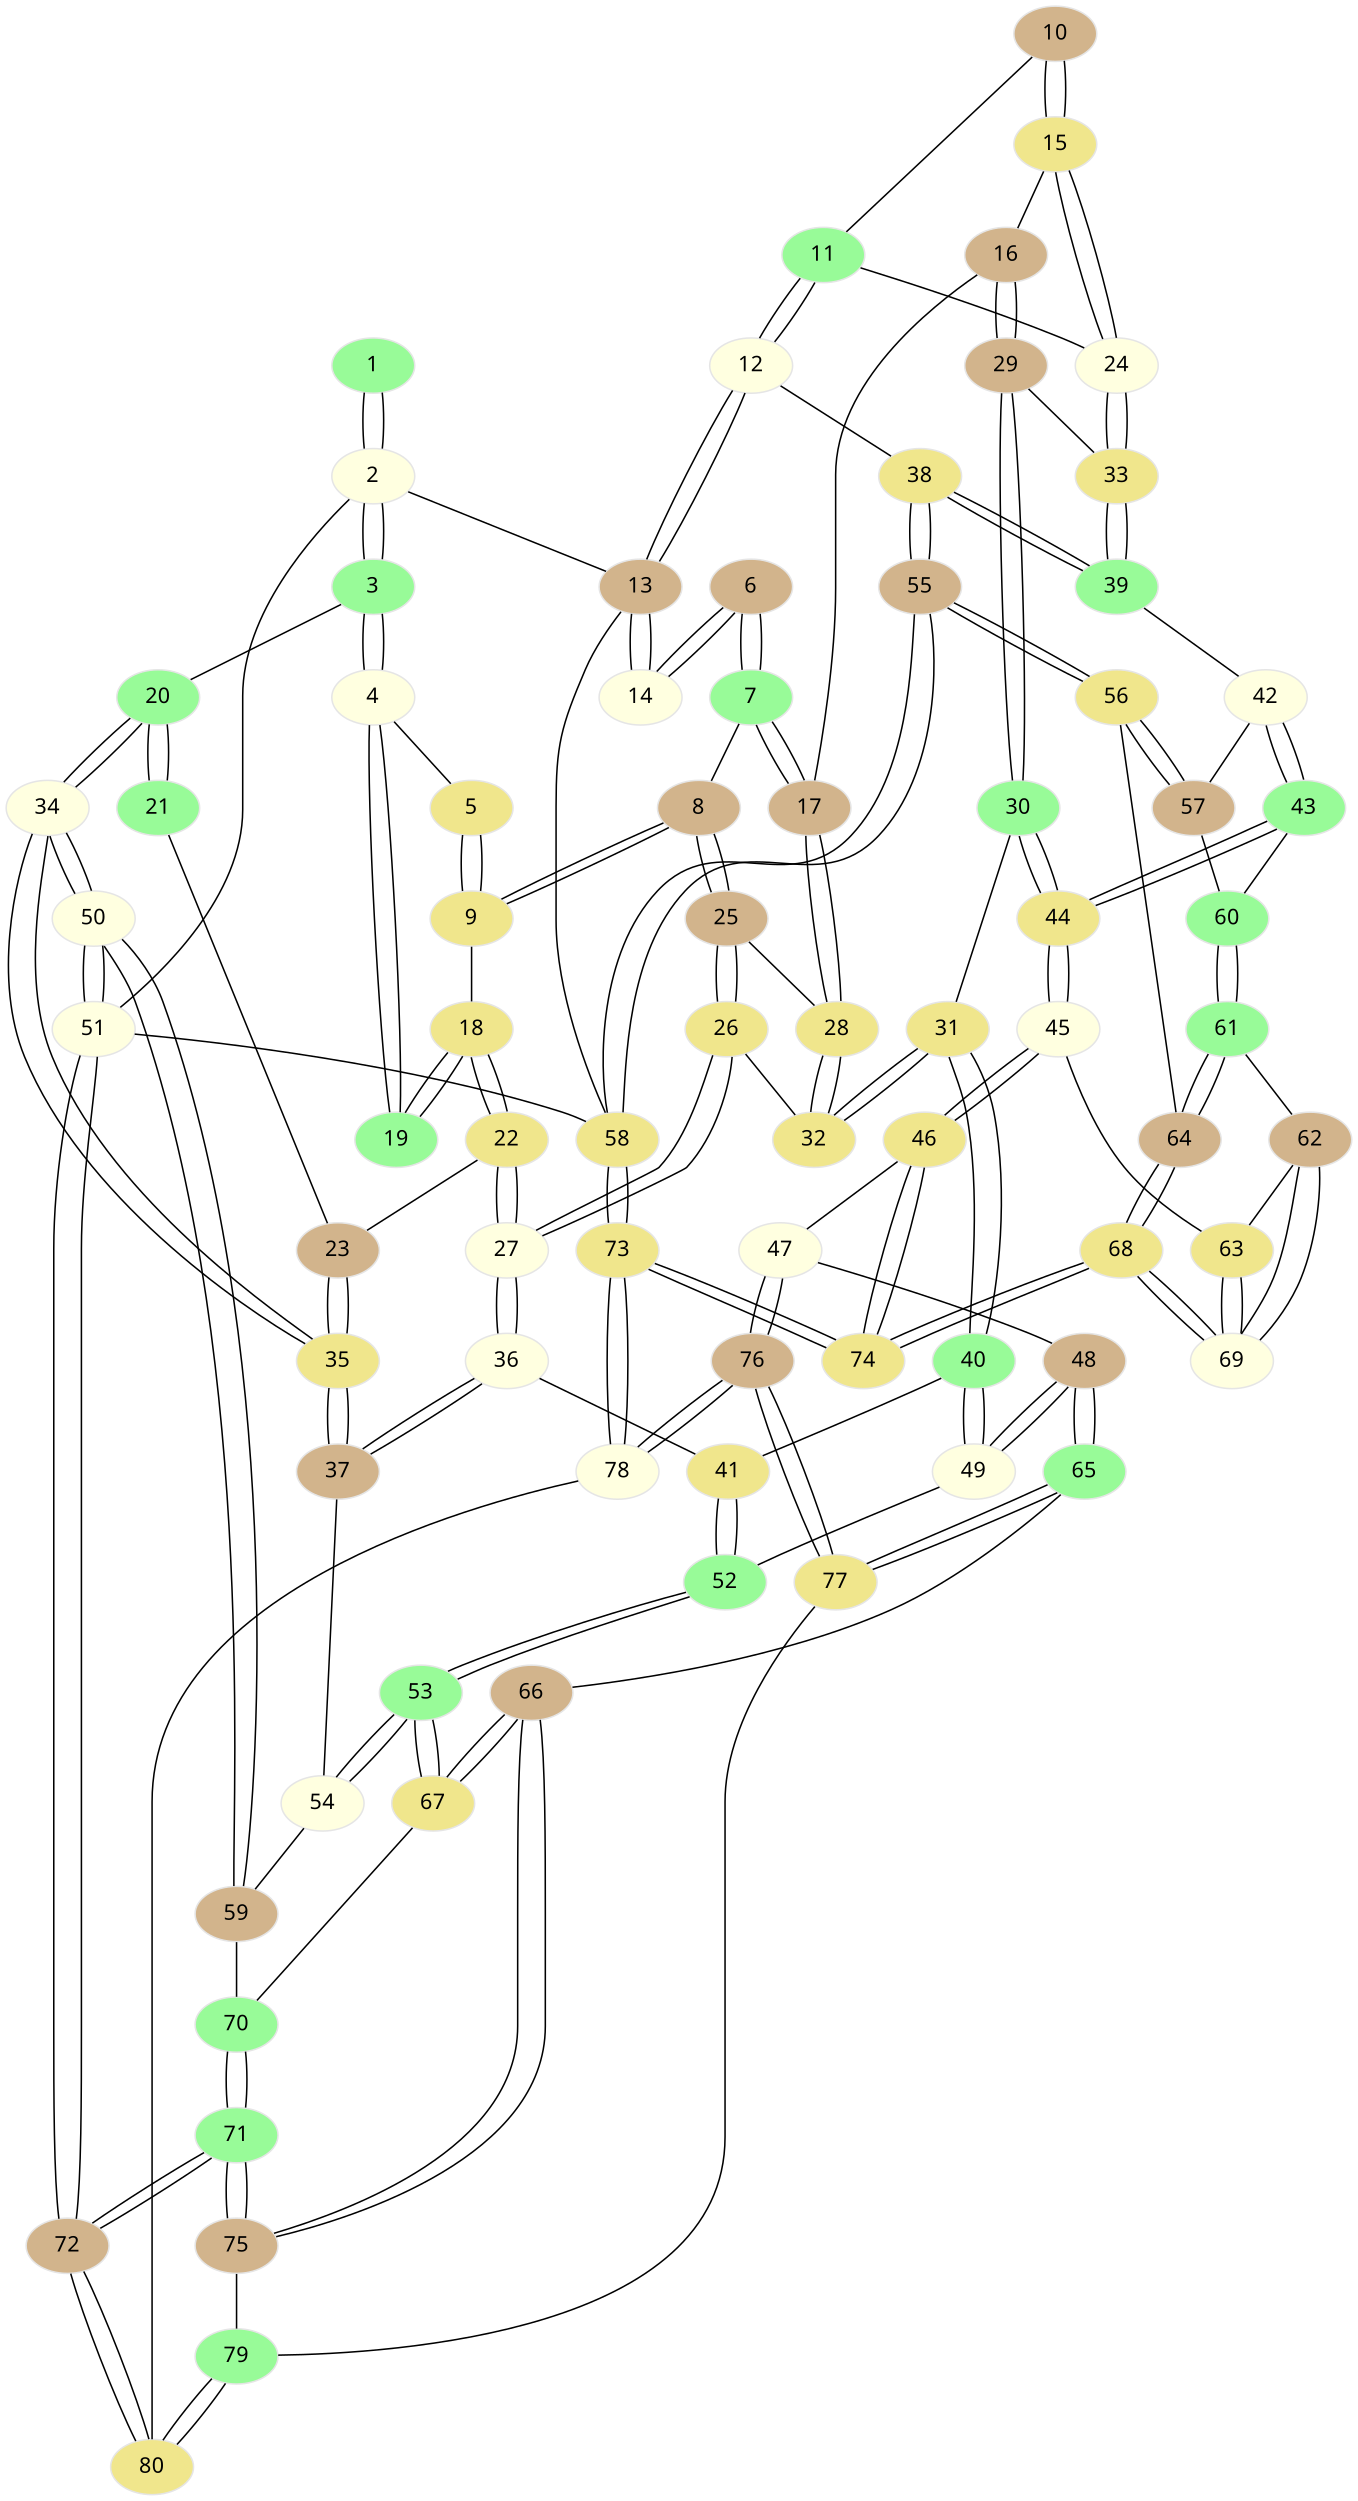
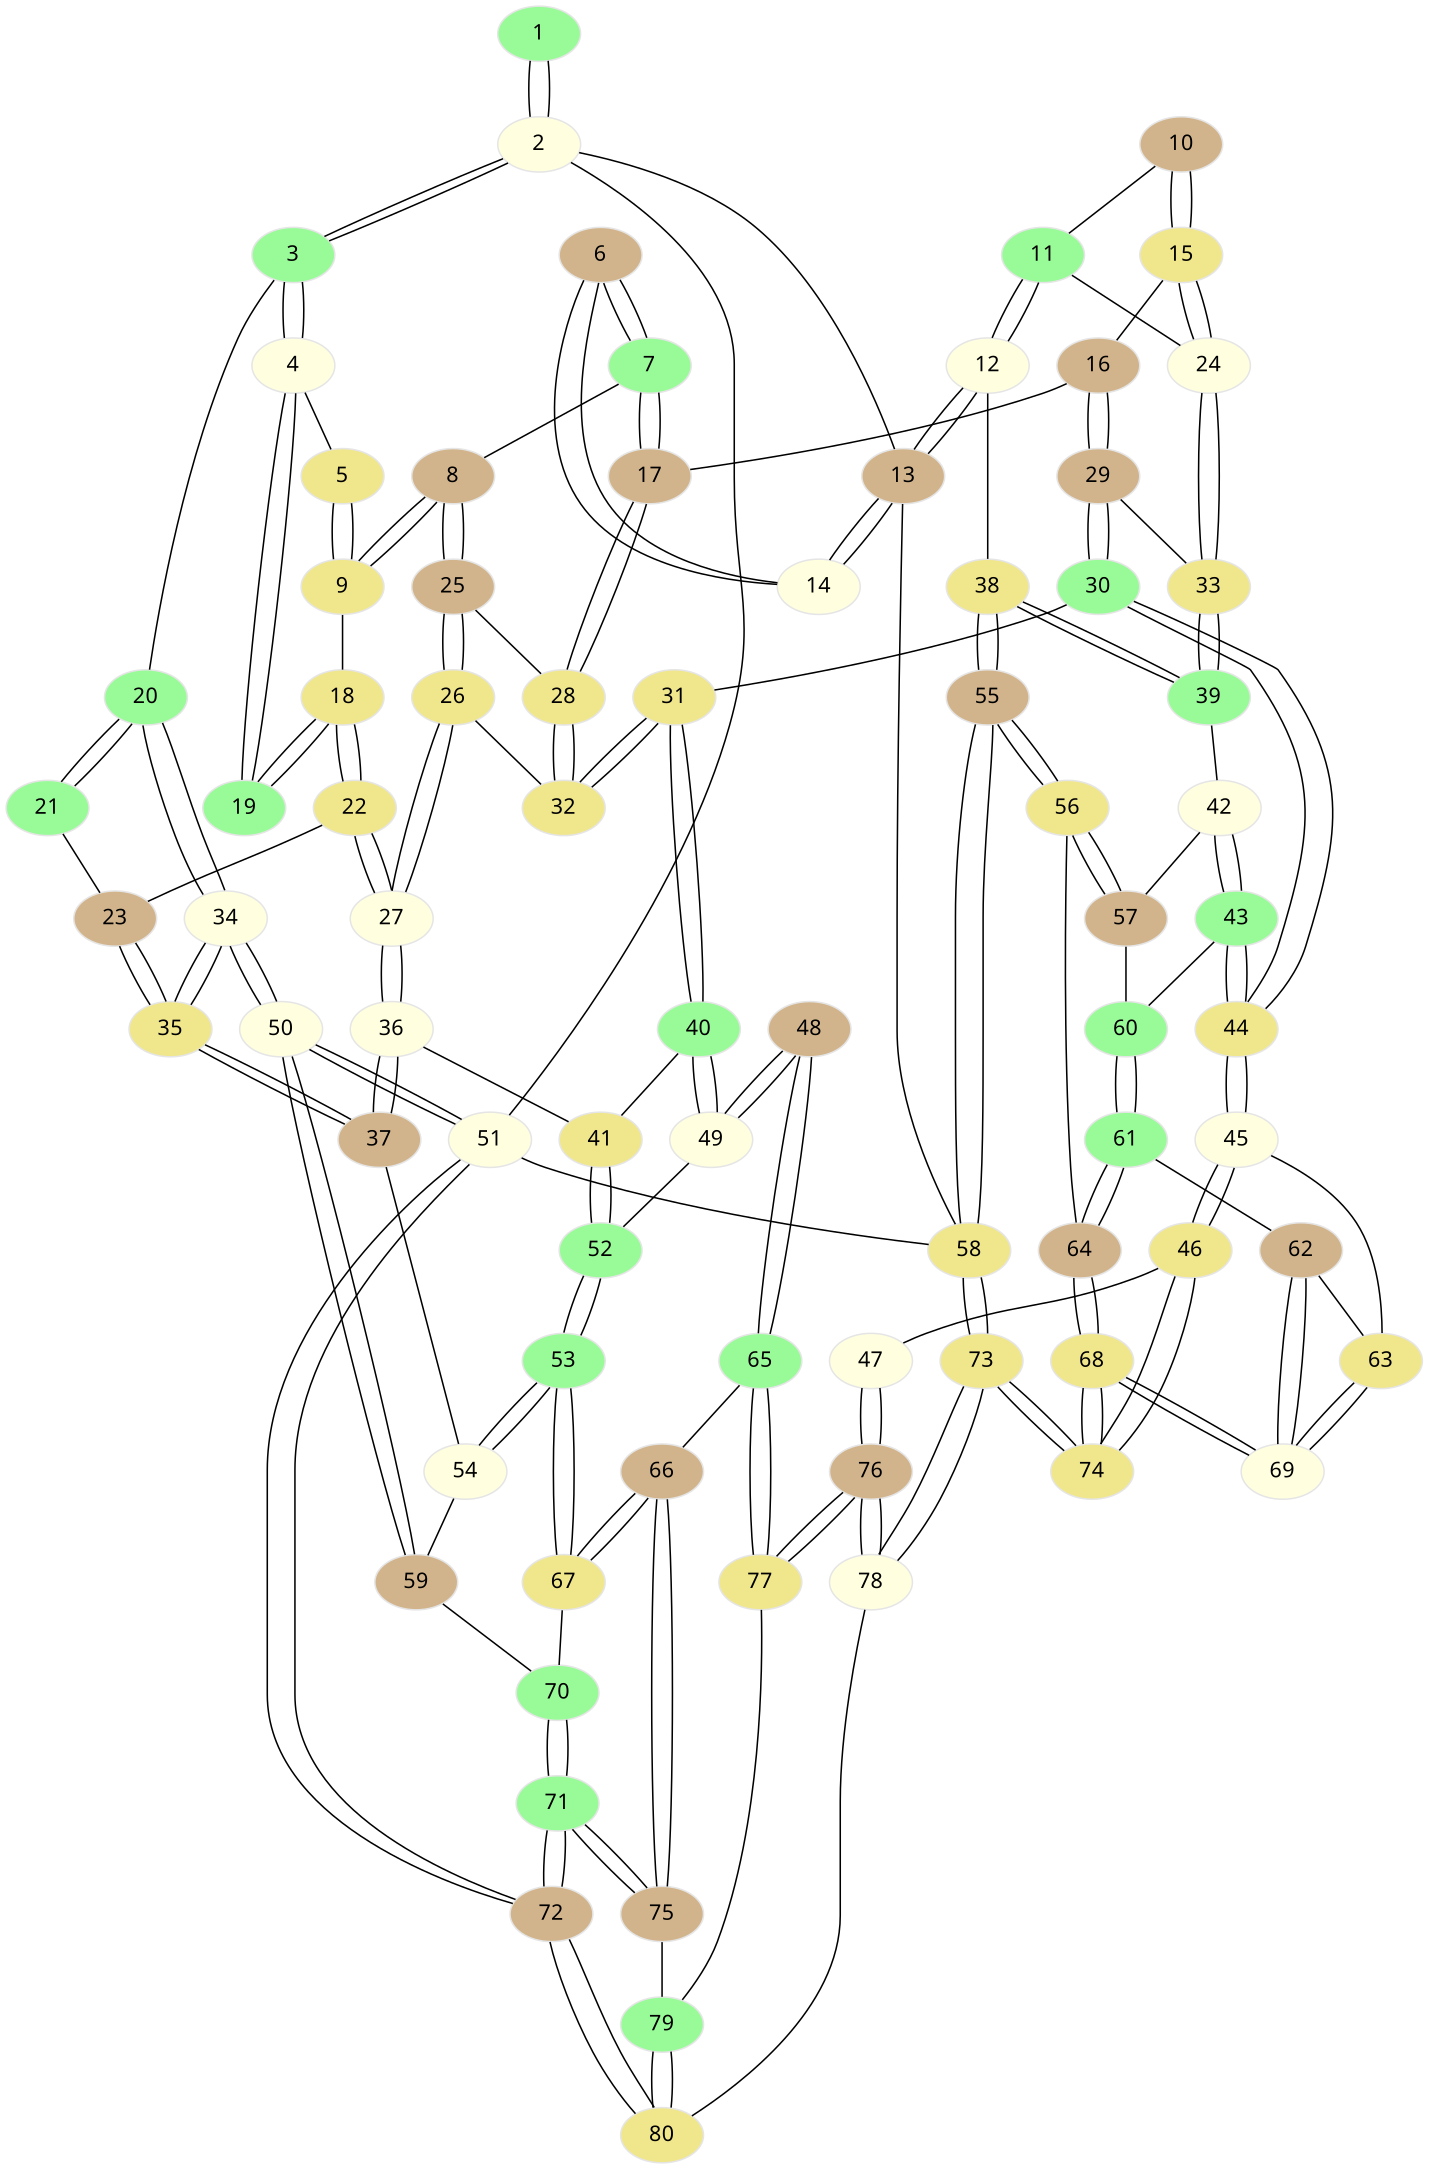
(936, 1300) -> none
